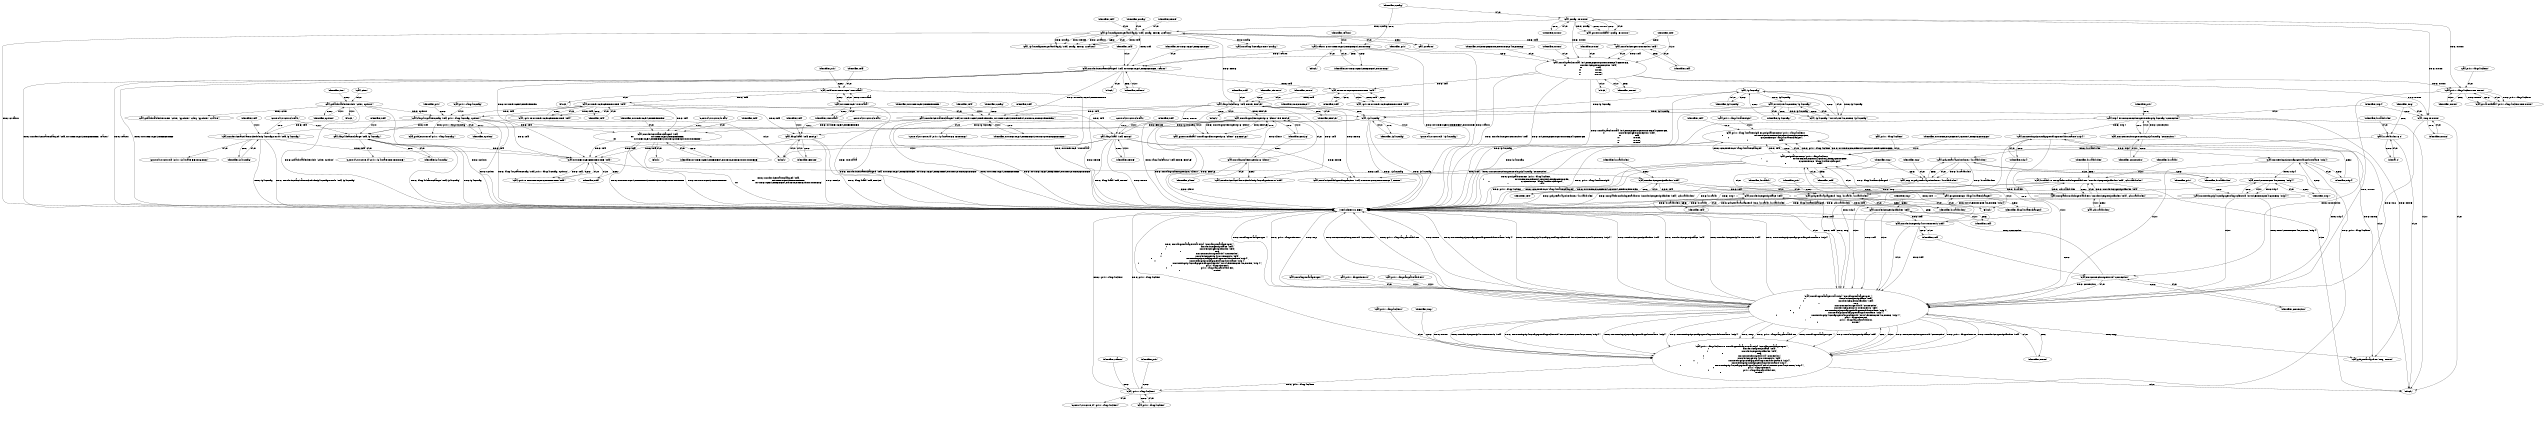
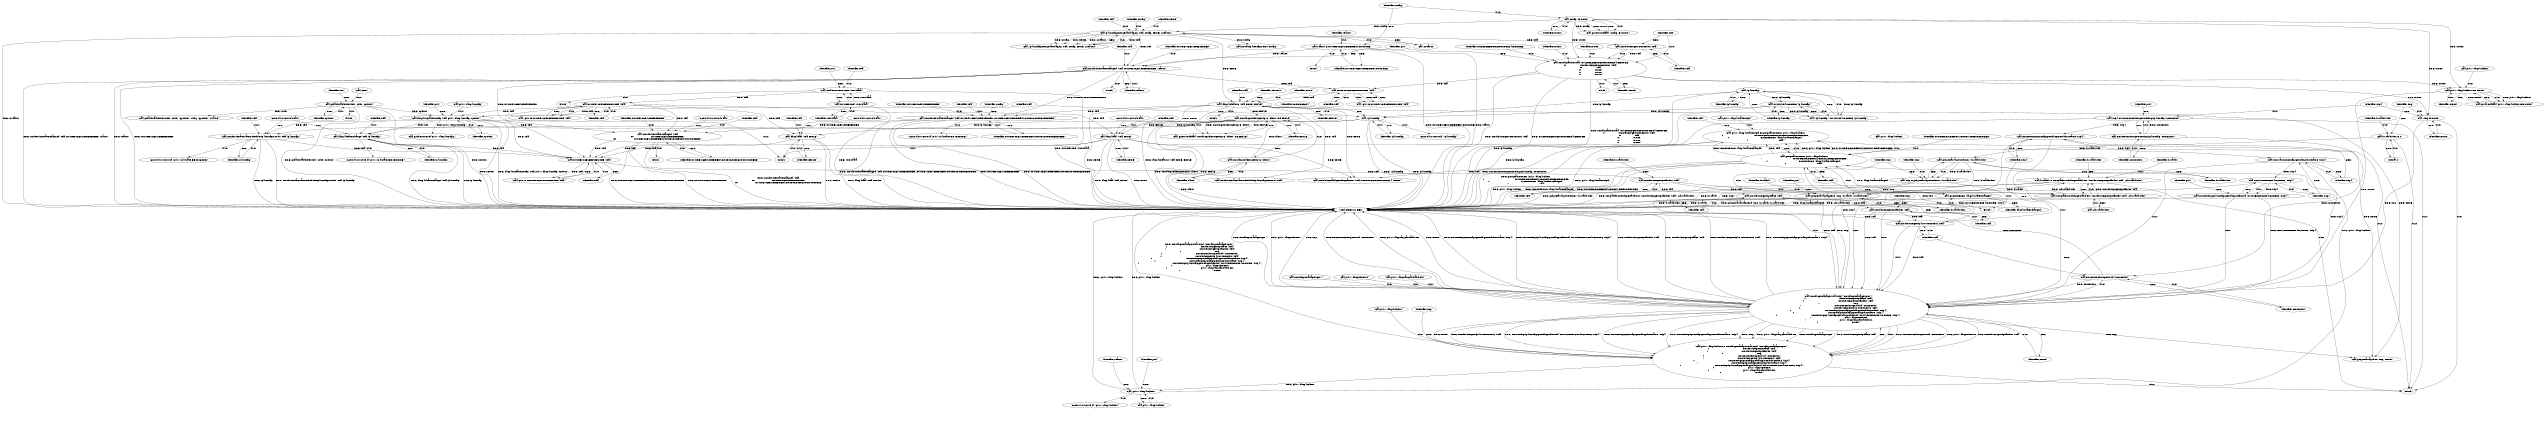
(2297, 160) -> (2297, 160)
(1249, 169) -> (1220, 173)
(1724, 214) -> (1634, 212)
